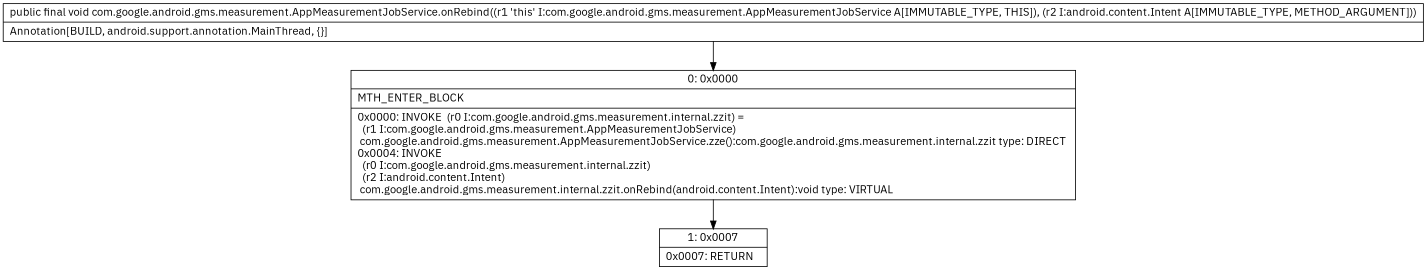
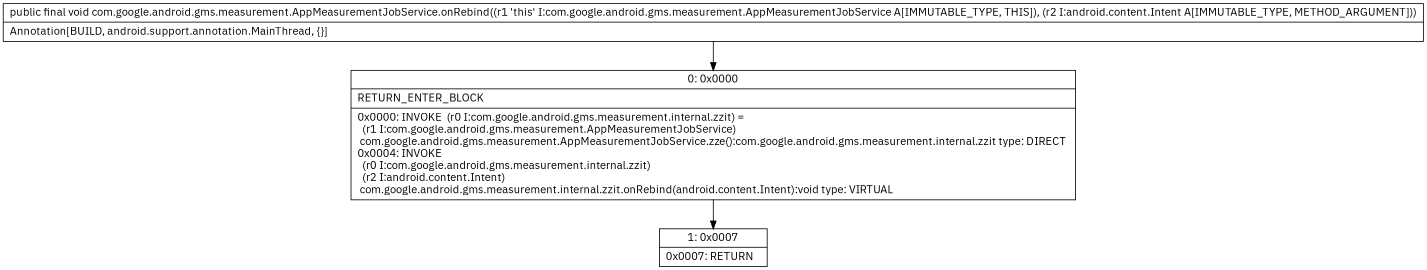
(411, 98) -> (421, 98)
